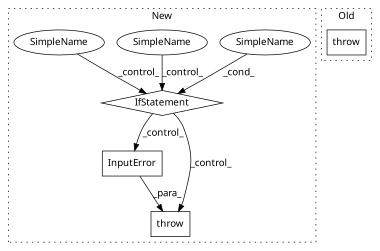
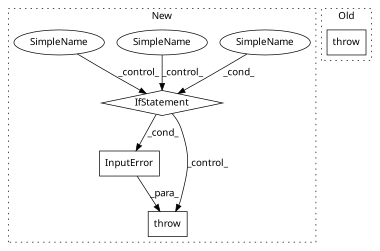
(163, 133) -> (163, 133)
